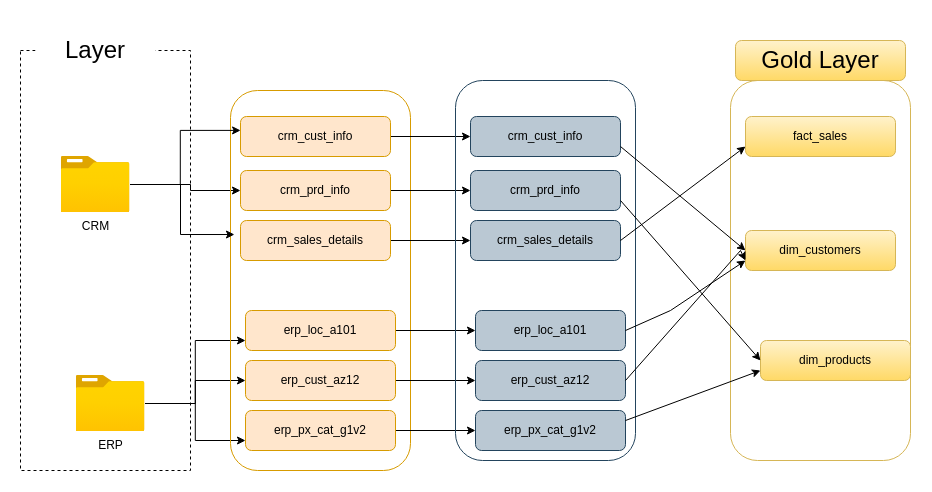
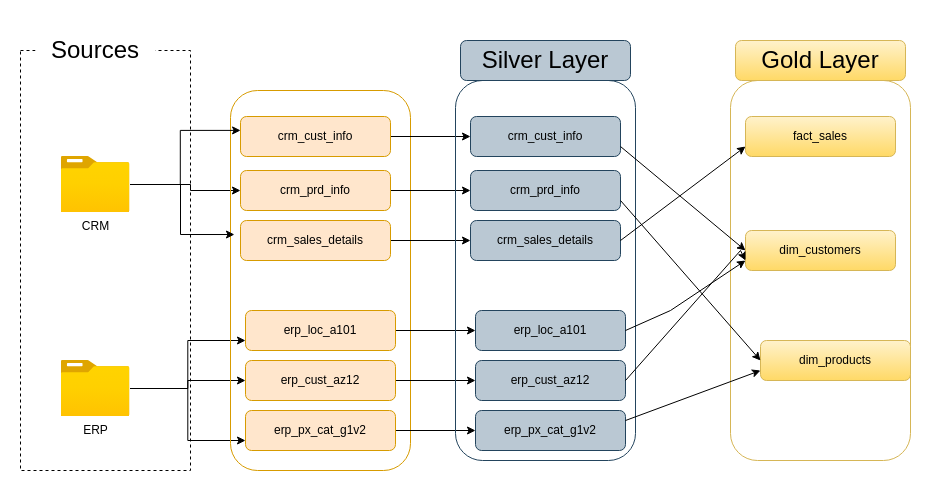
(96, 51) -> (96, 51)
none -> (546, 61)
(111, 404) -> (96, 389)
